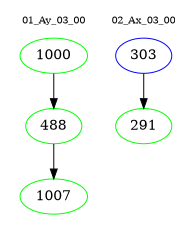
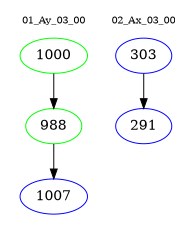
(54, 126) -> (54, 126)
(144, 126) -> (144, 126)
(54, 197) -> (54, 197)
